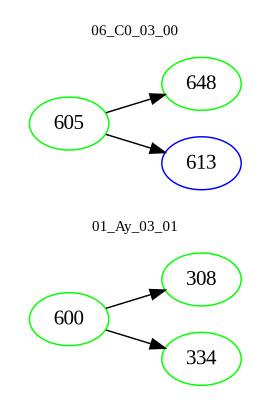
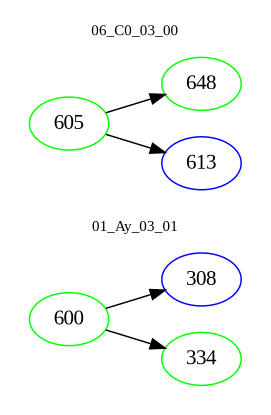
(202, 279) -> (202, 279)
